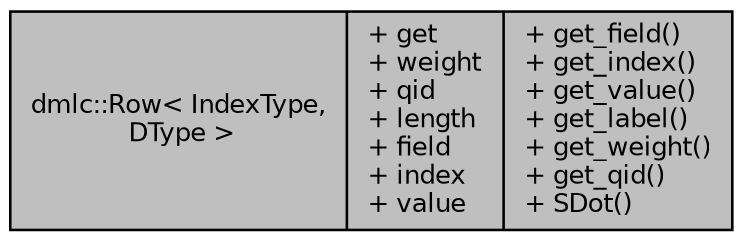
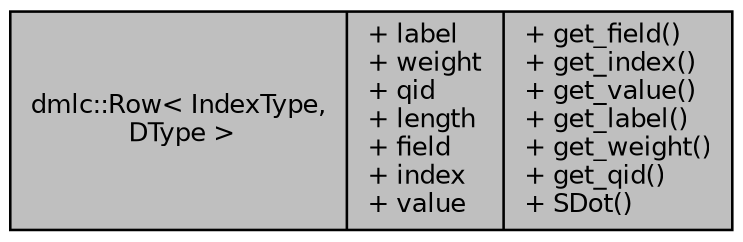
(403, 35) -> (414, 35)
